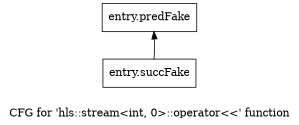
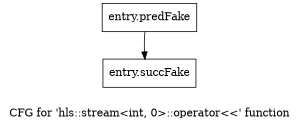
(155, 49) -> (144, 42)
